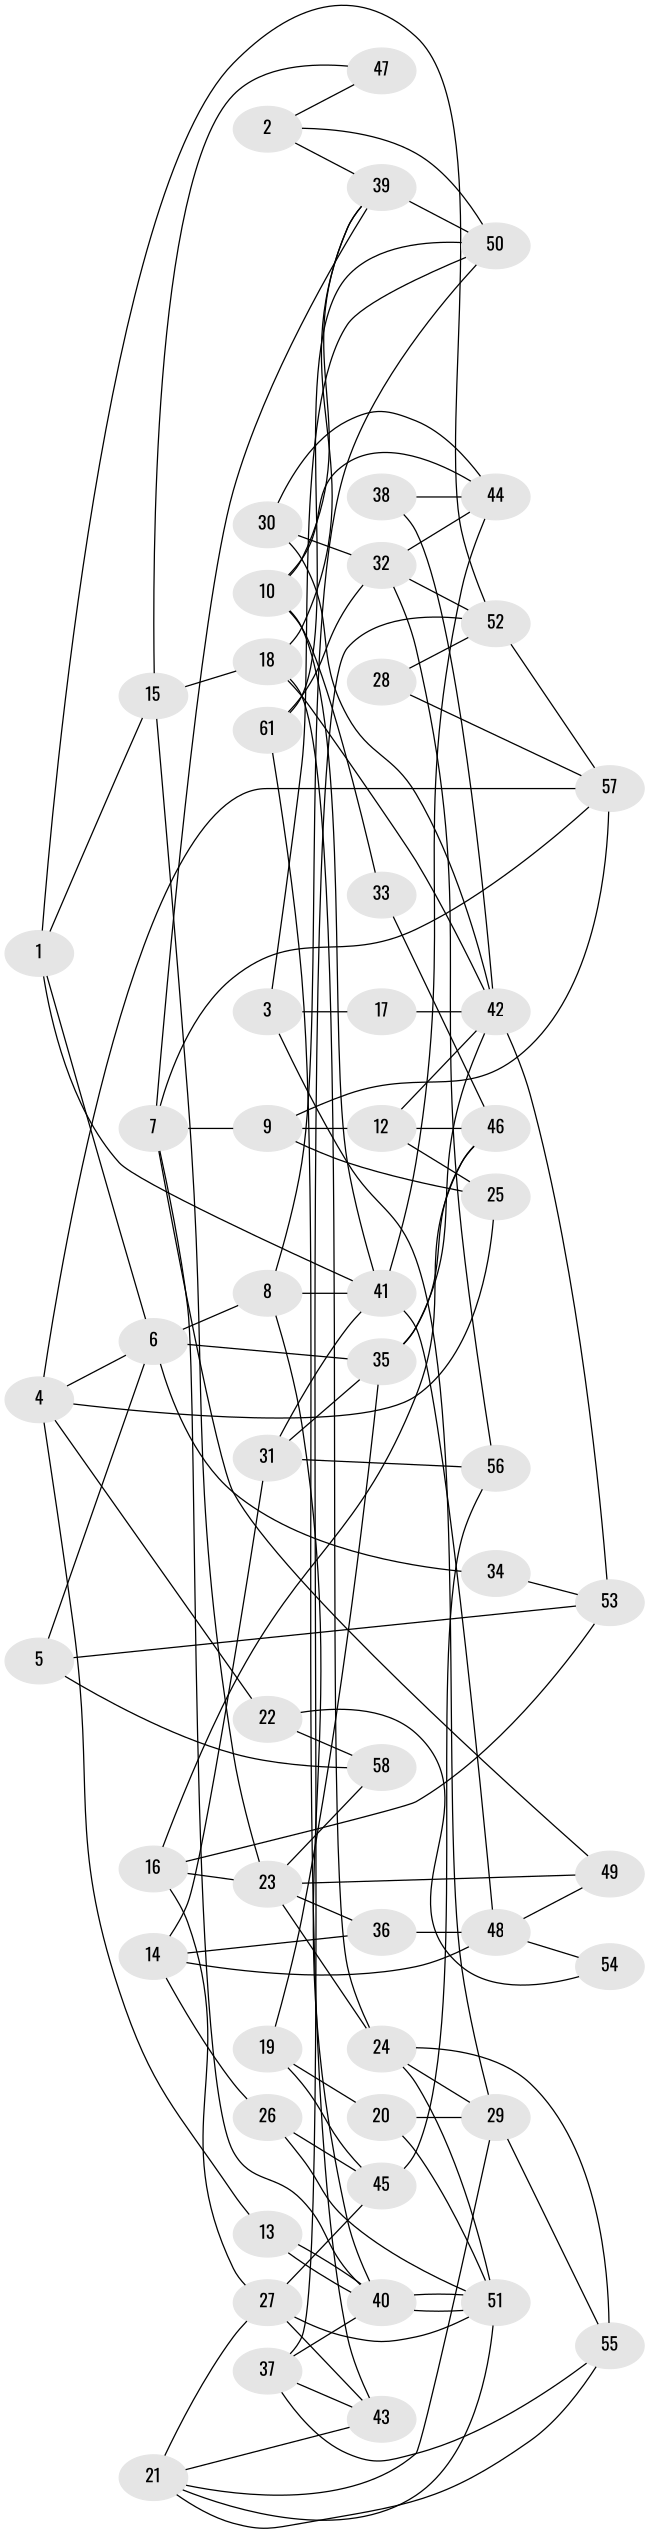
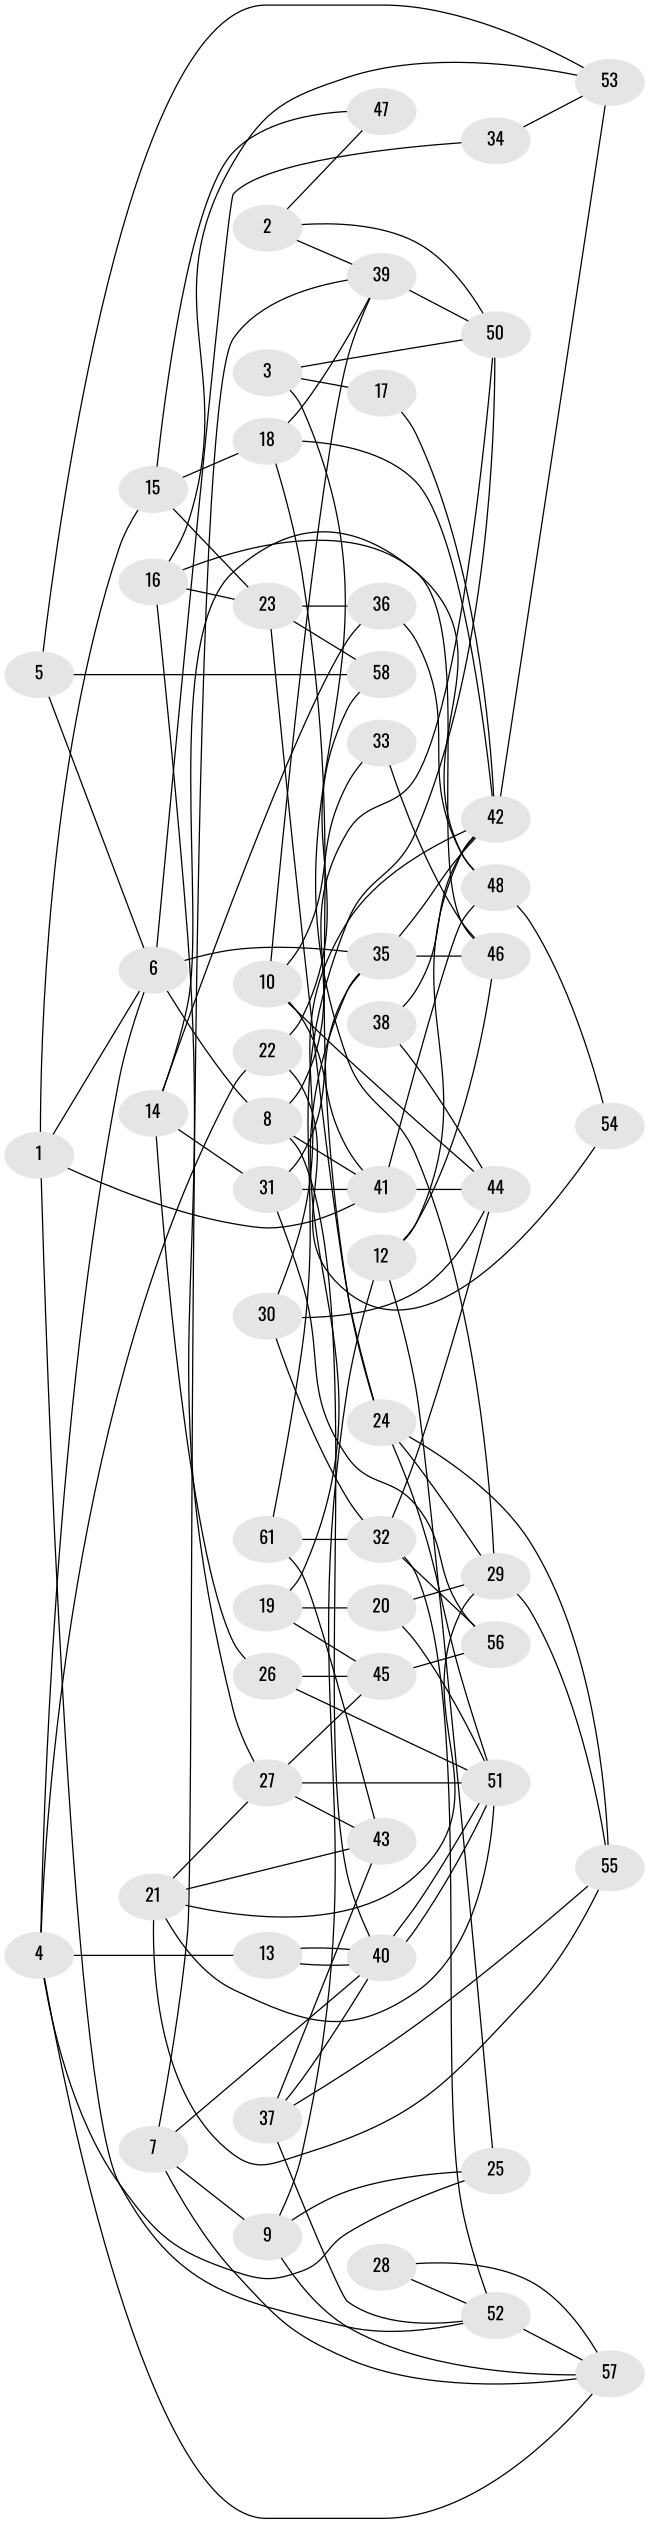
(610, 1874) -> none
